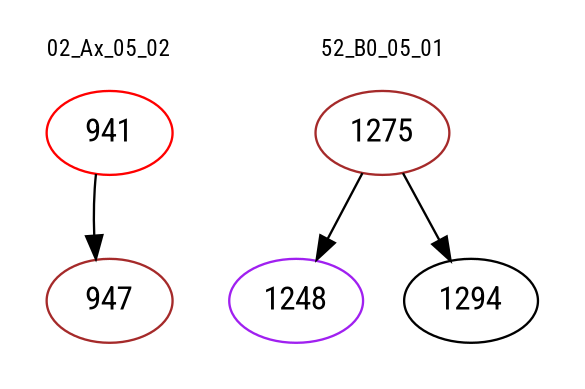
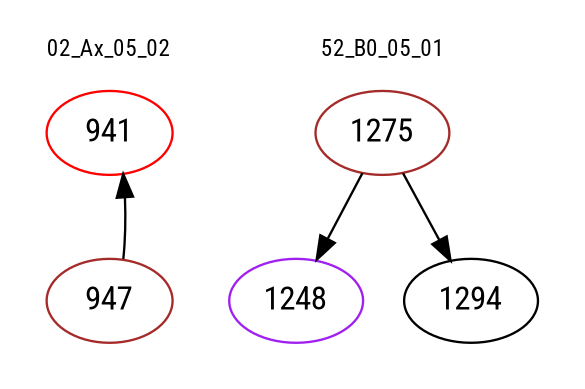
(94, 205) -> (125, 228)
